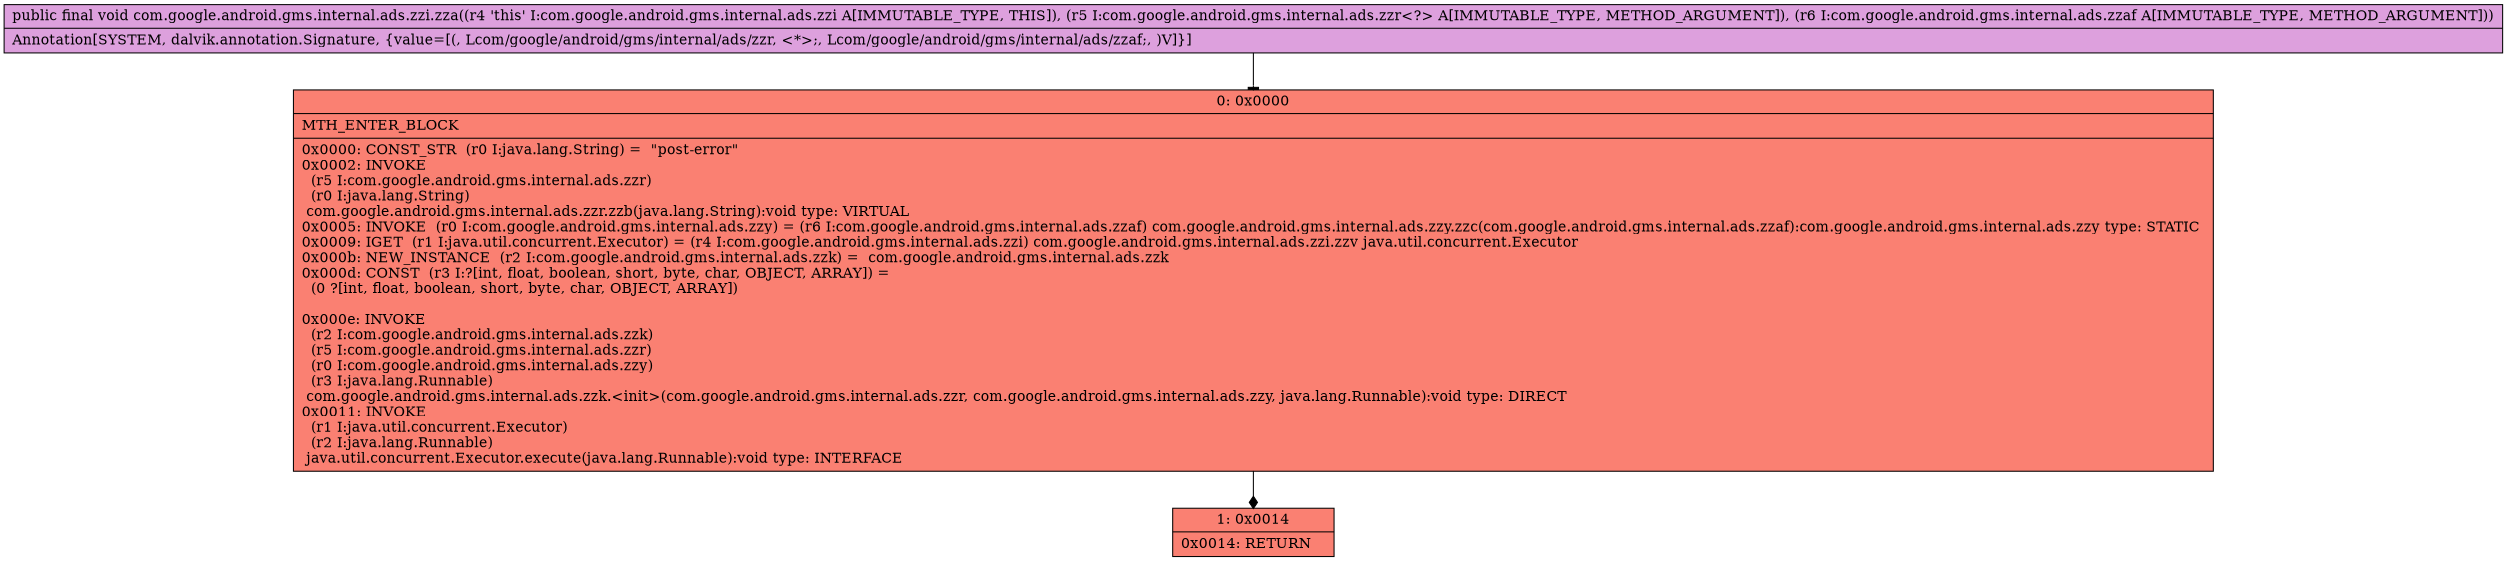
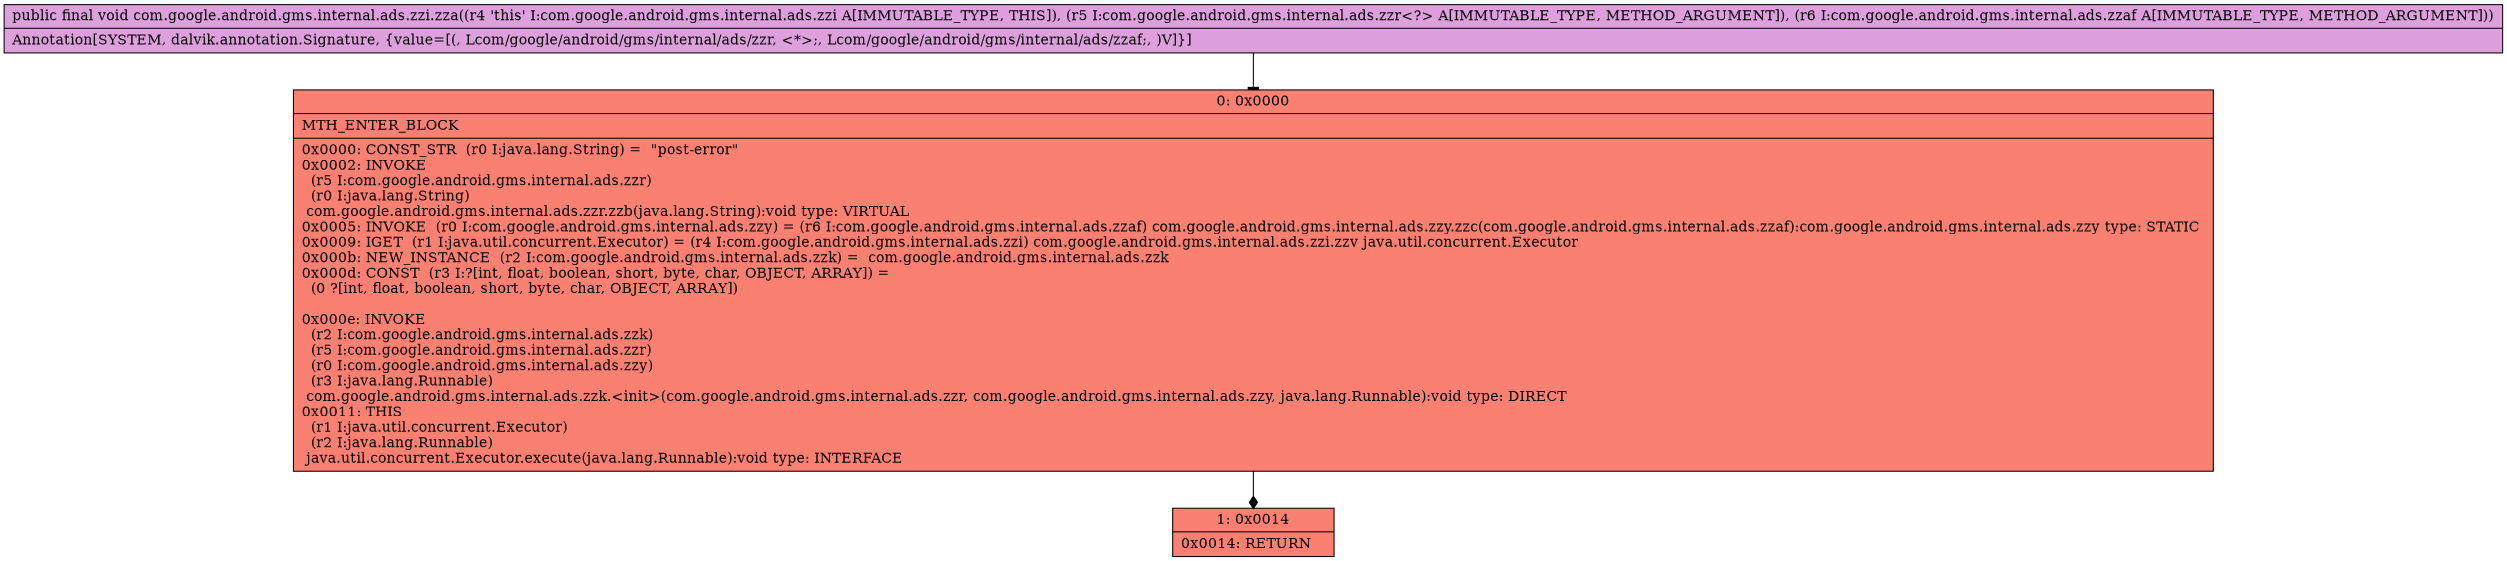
(369, 412) -> (357, 412)
